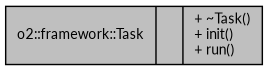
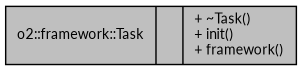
(215, 50) -> (240, 50)
